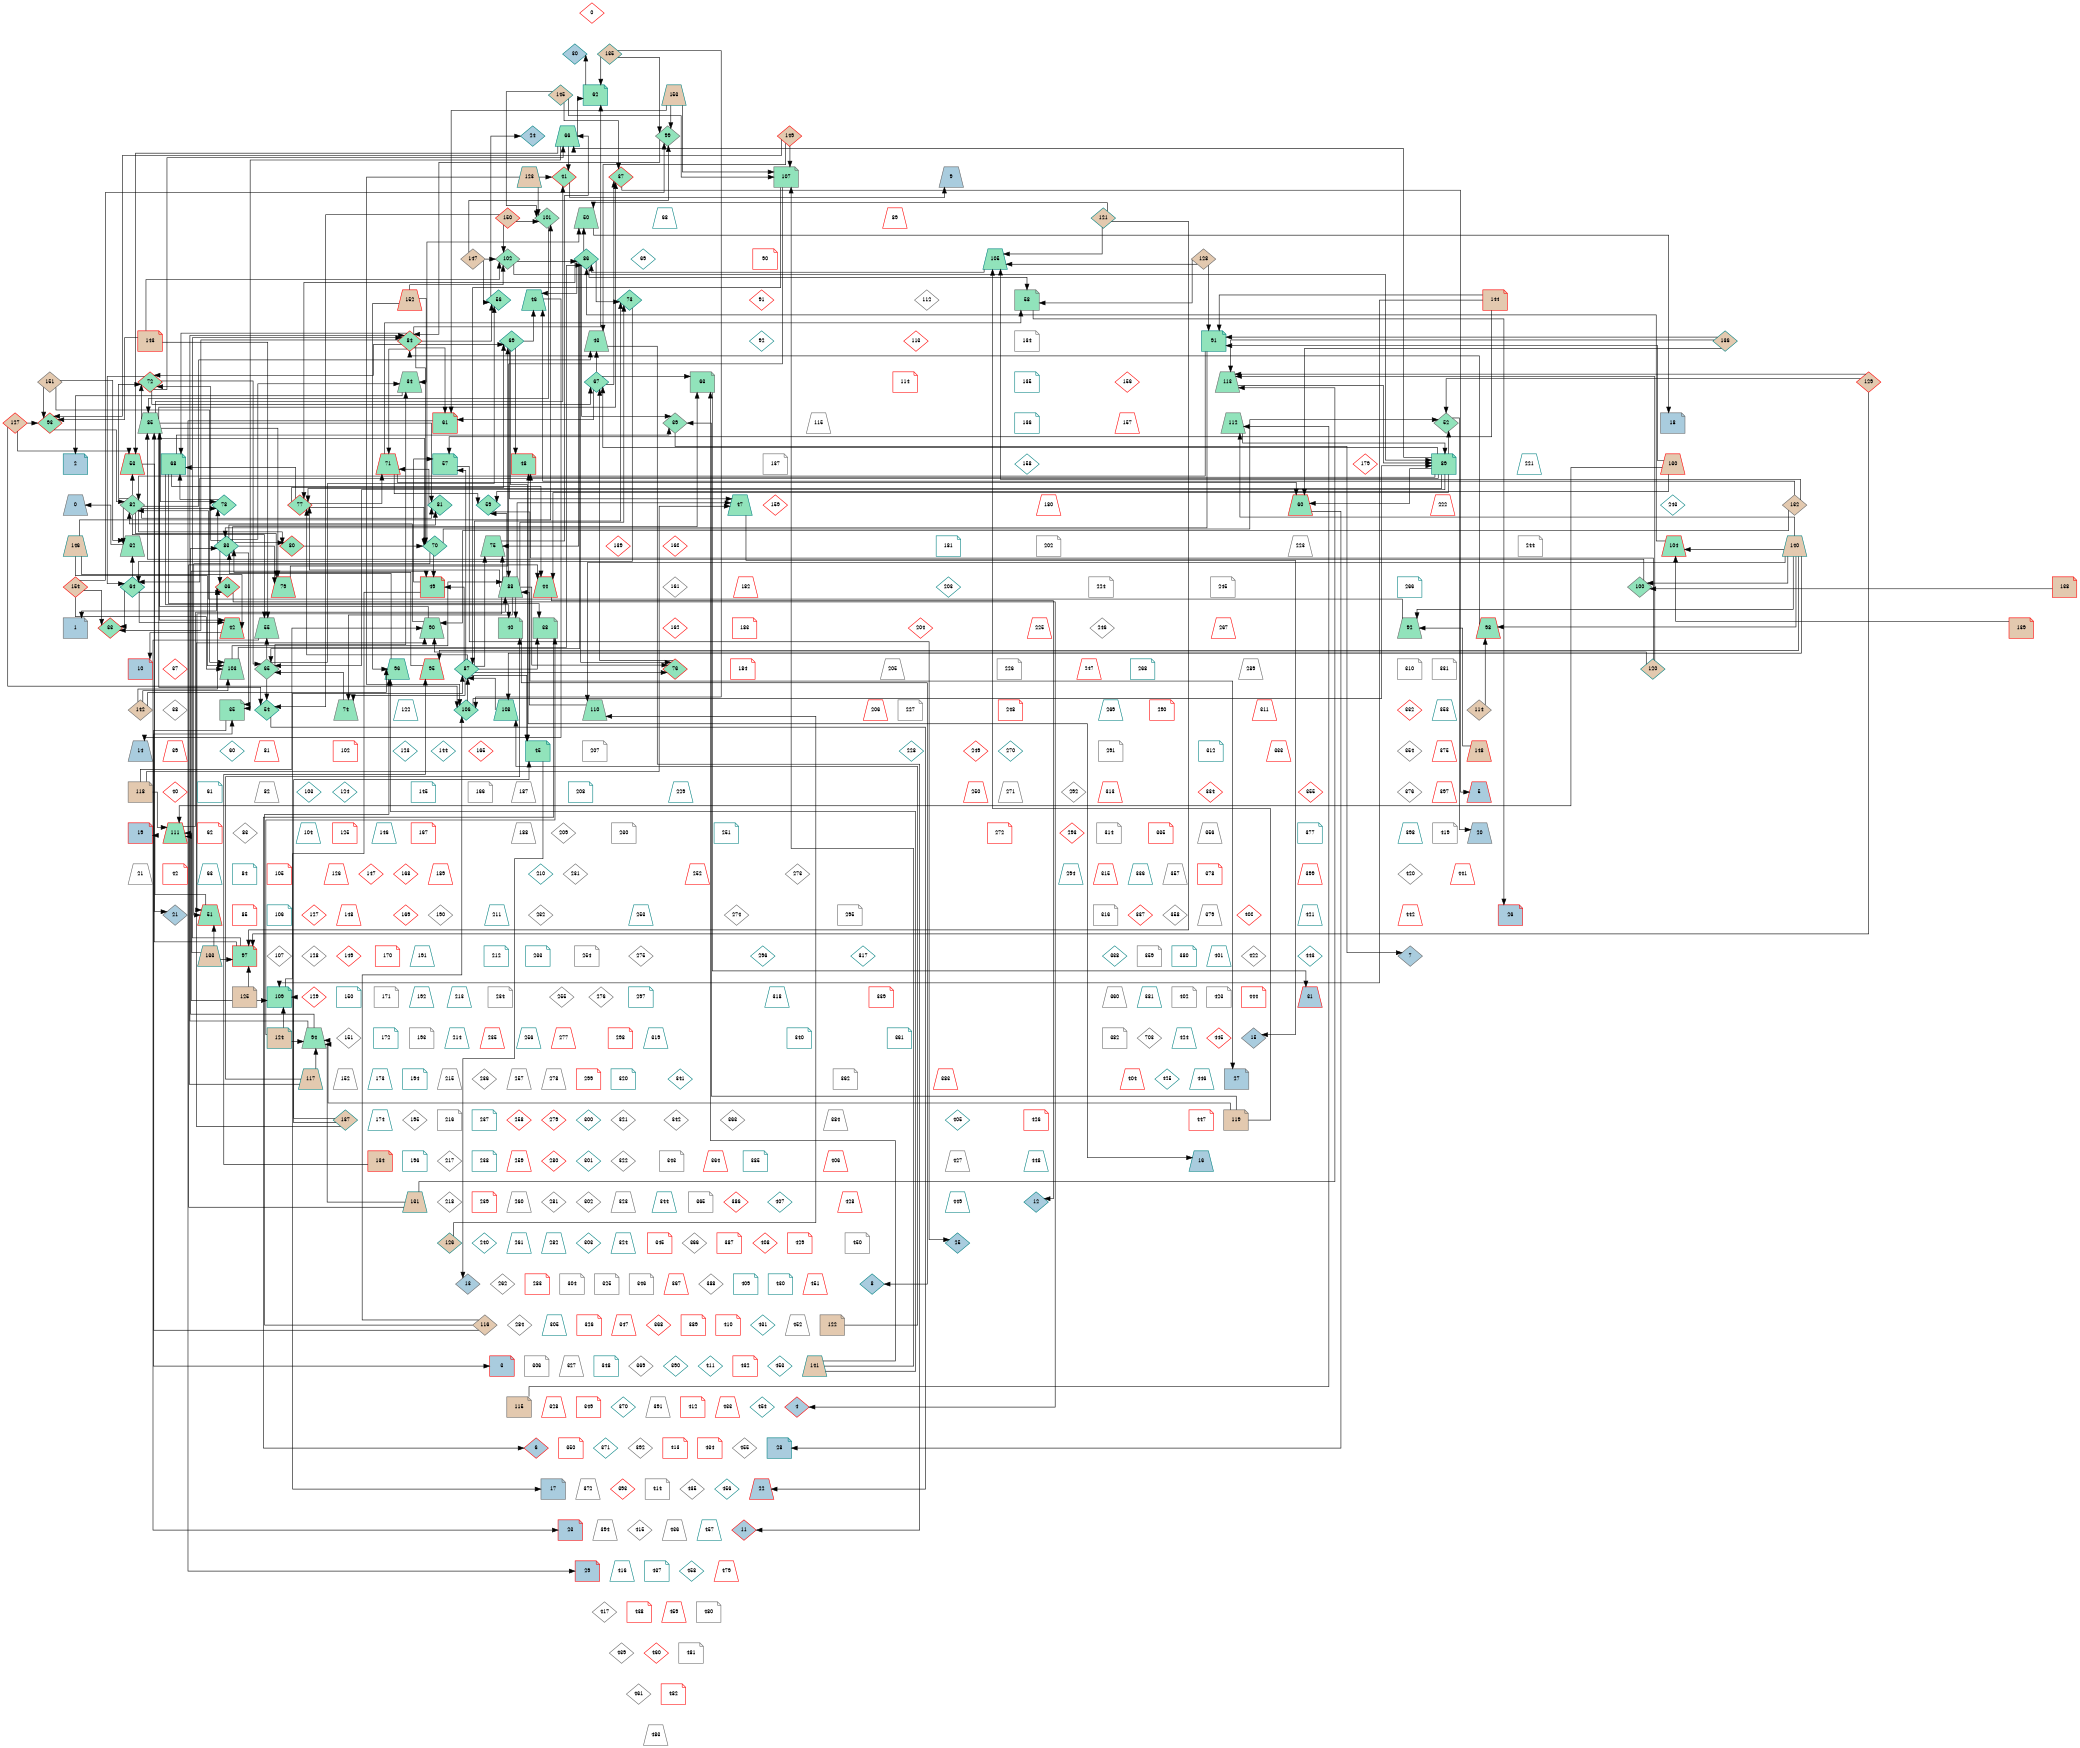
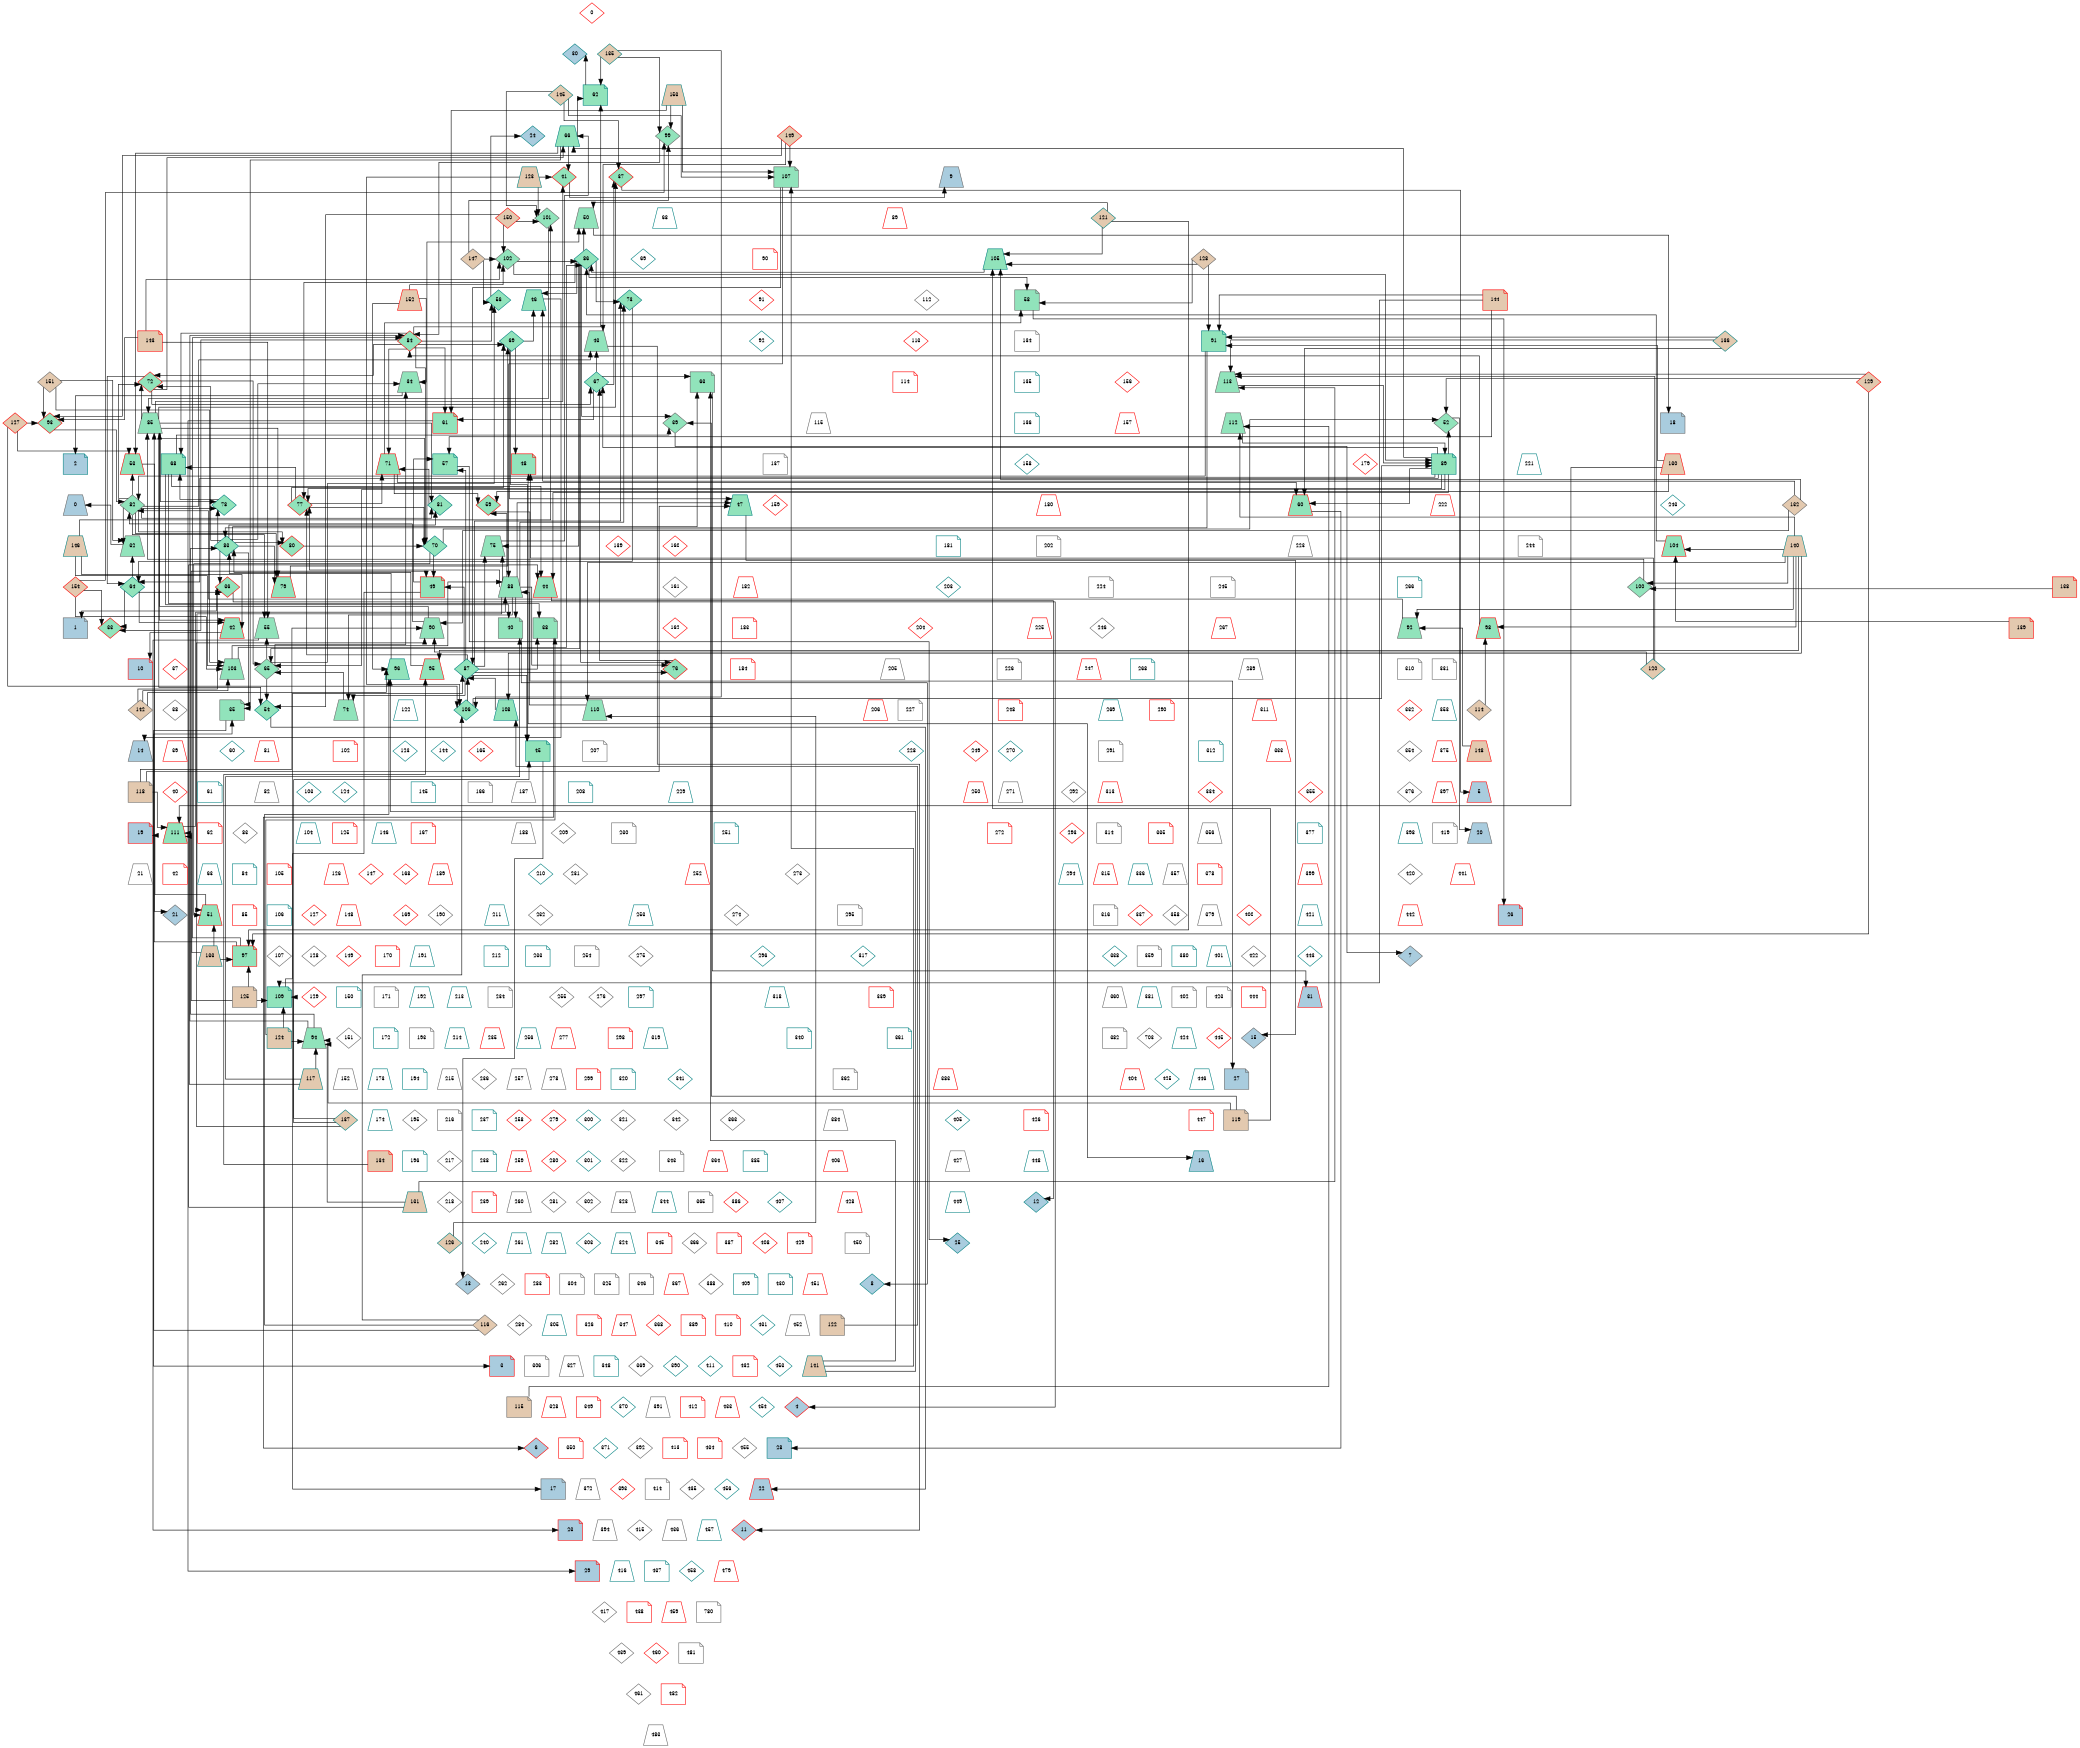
(488, 505) -> (488, 505)
(709, 1612) -> (709, 1612)
